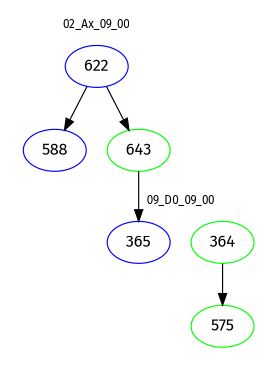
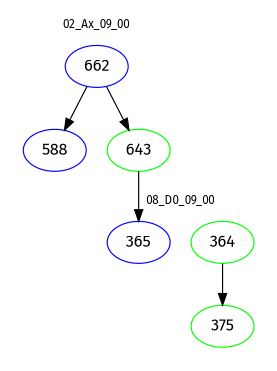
(97, 66) -> (97, 66)
(181, 201) -> (181, 201)
(223, 326) -> (223, 326)
